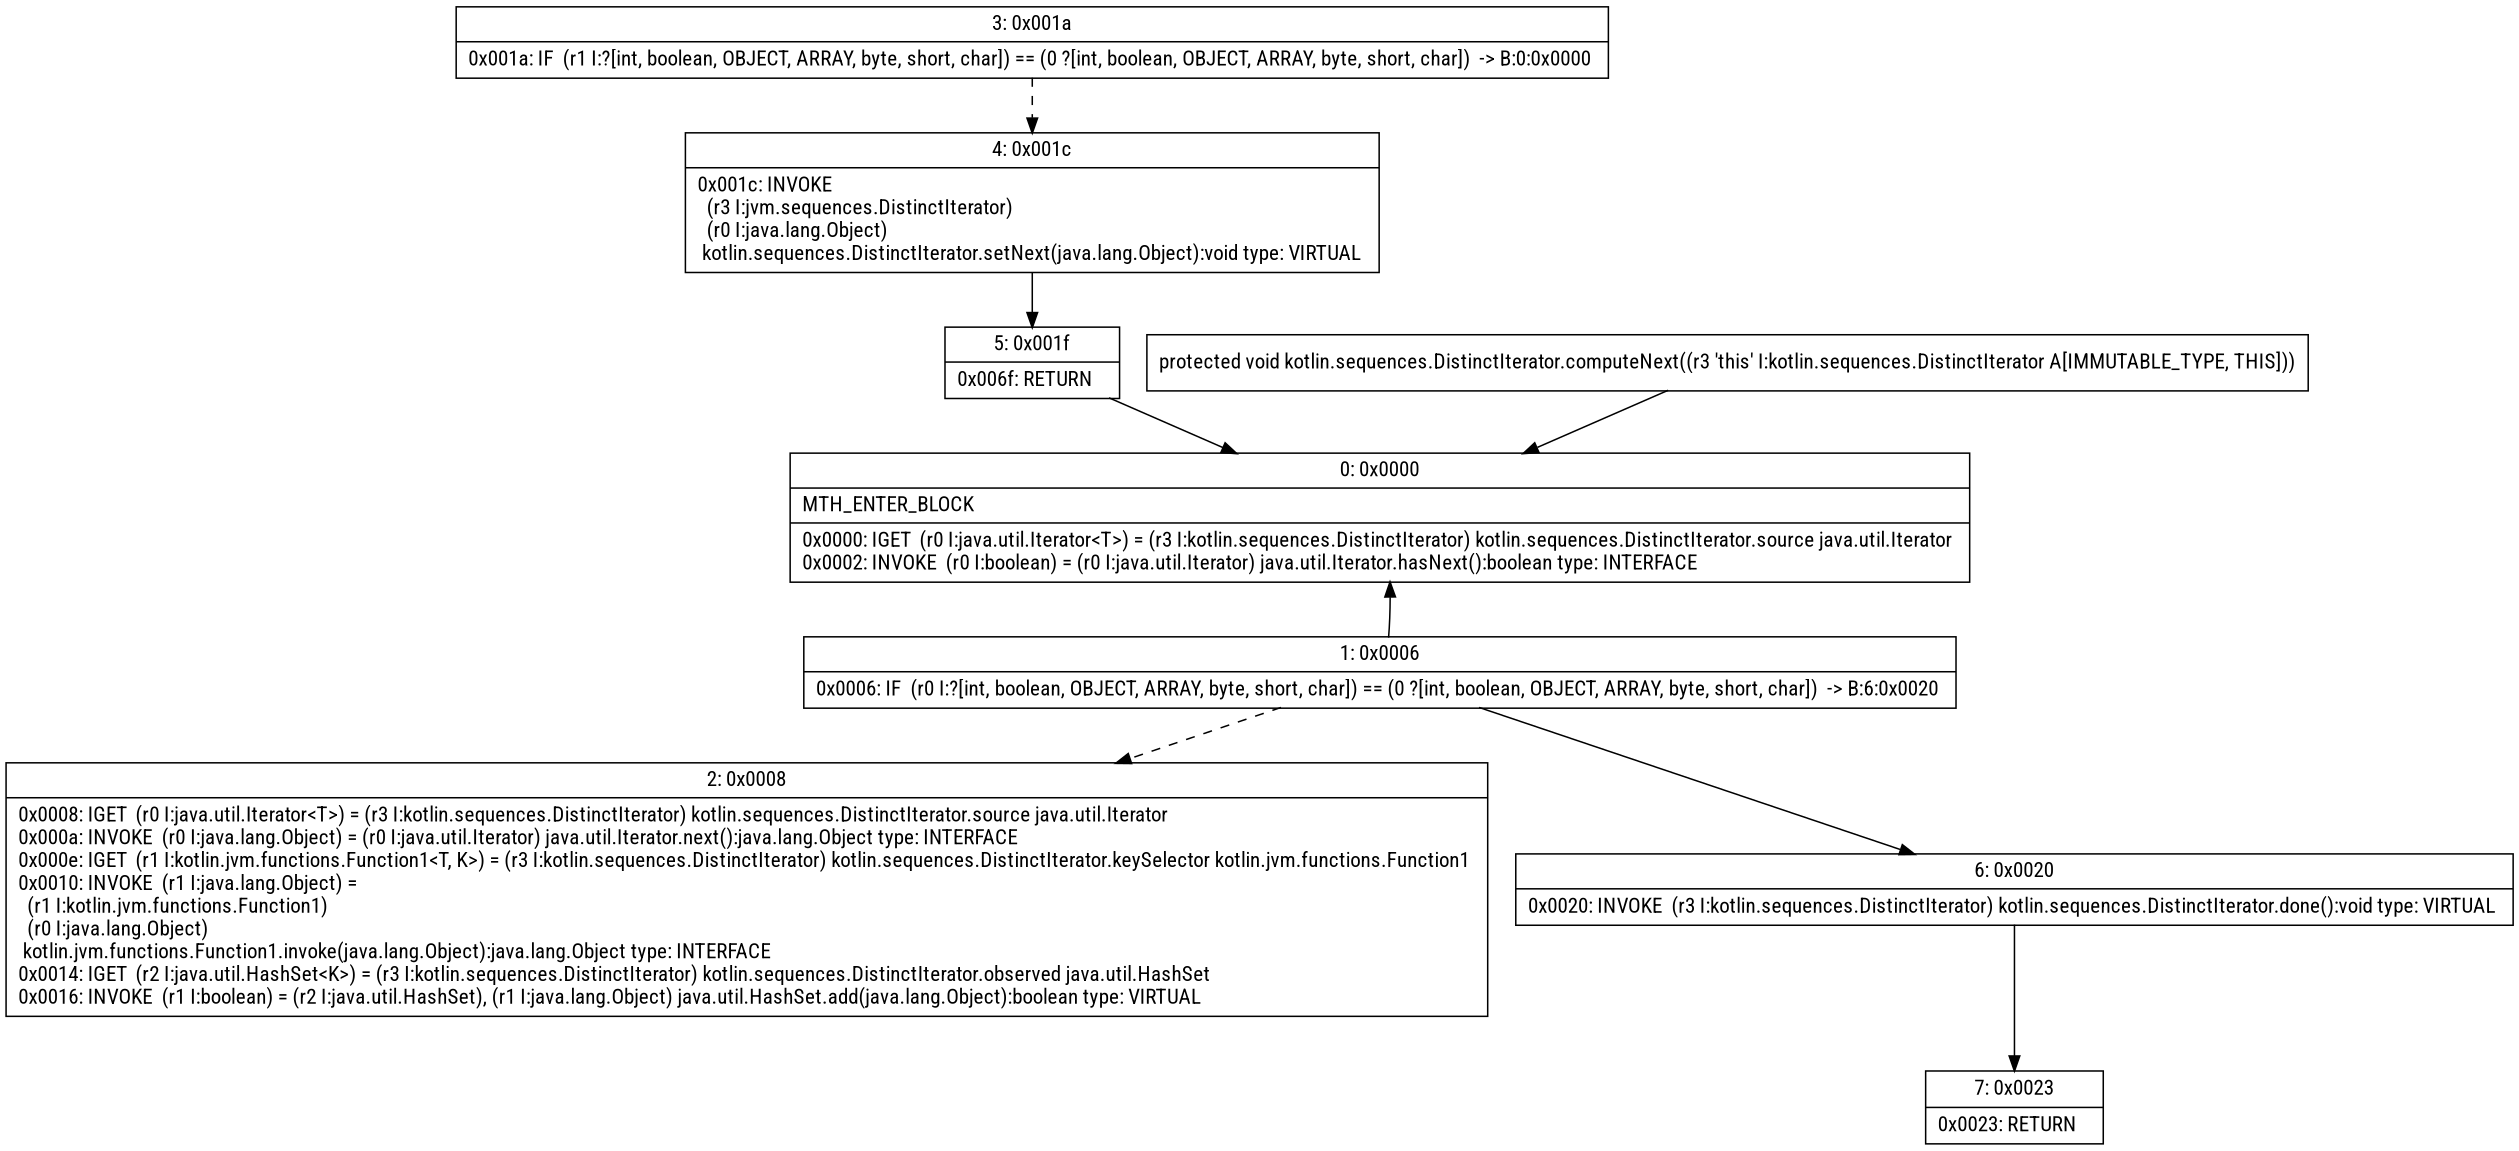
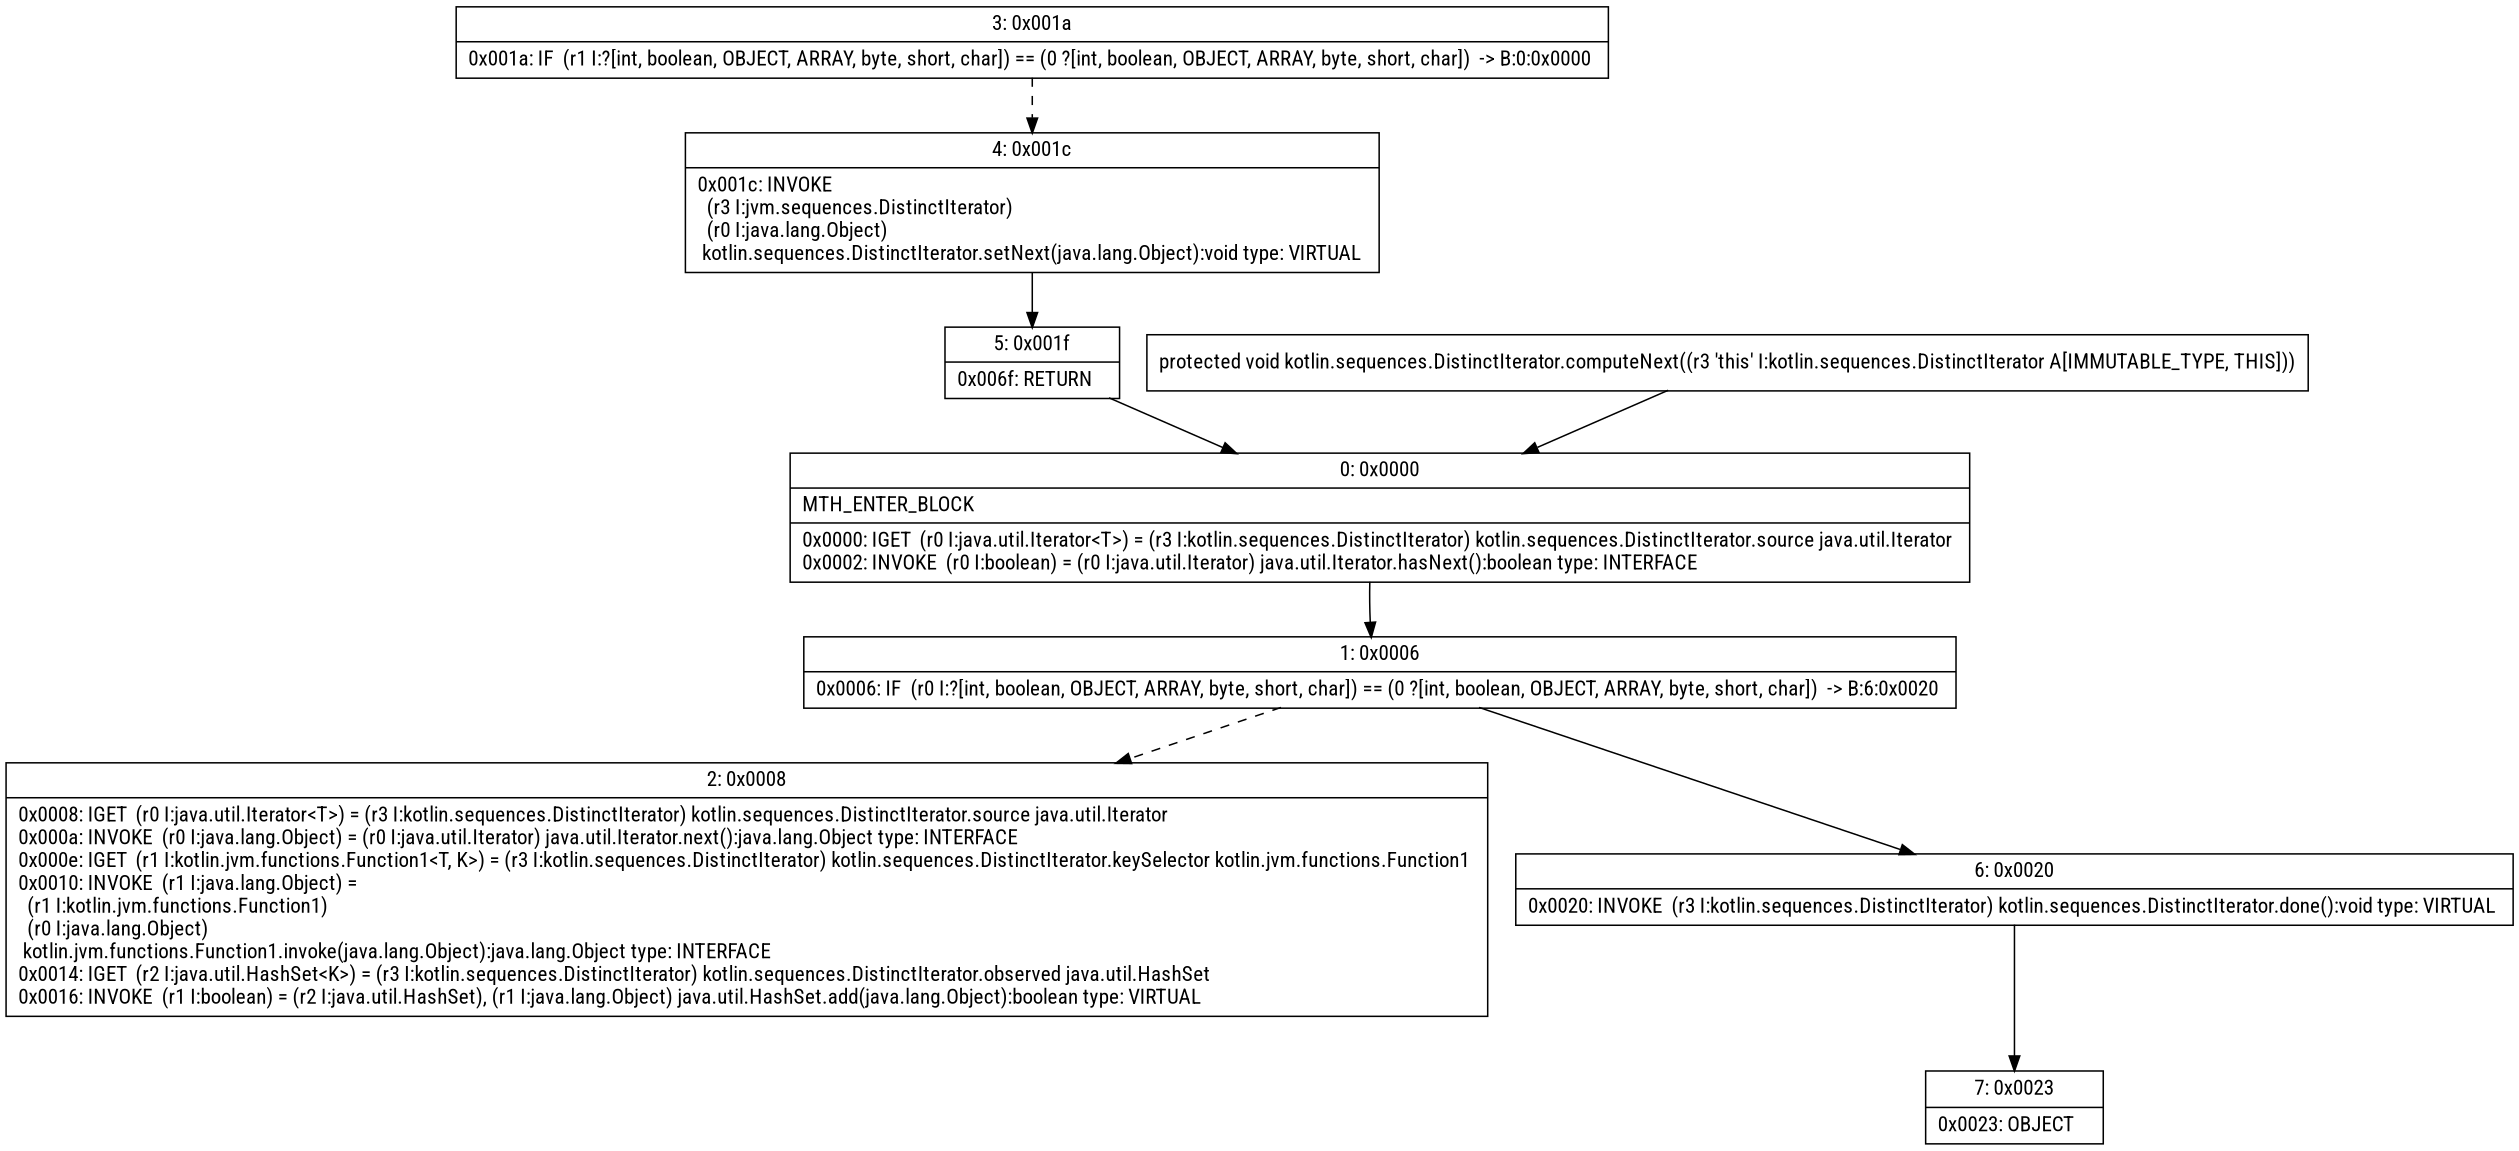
(1390, 617) -> (1370, 602)
(2014, 1125) -> (2013, 1125)
